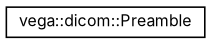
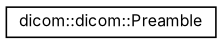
(106, 22) -> (111, 22)
